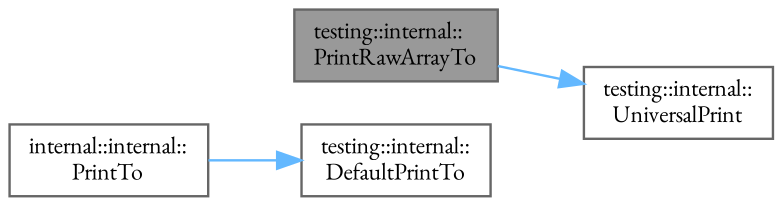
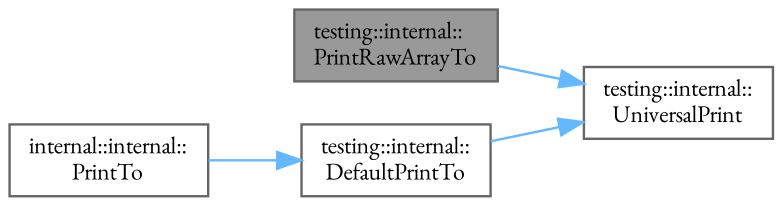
none -> (525, 134)
